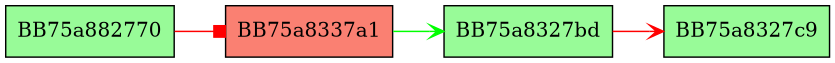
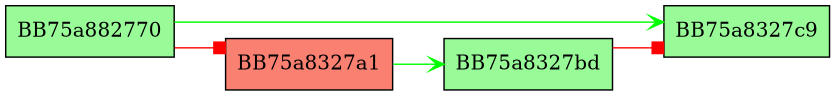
none -> (412, 22)
(309, 31) -> (309, 64)
(631, 31) -> (631, 48)
